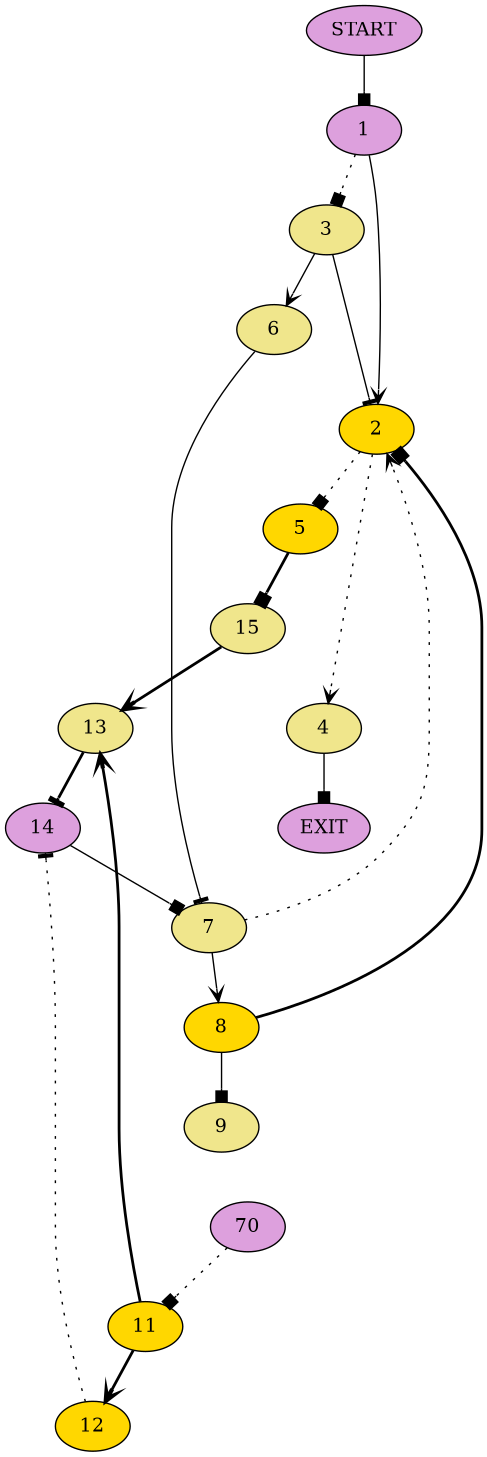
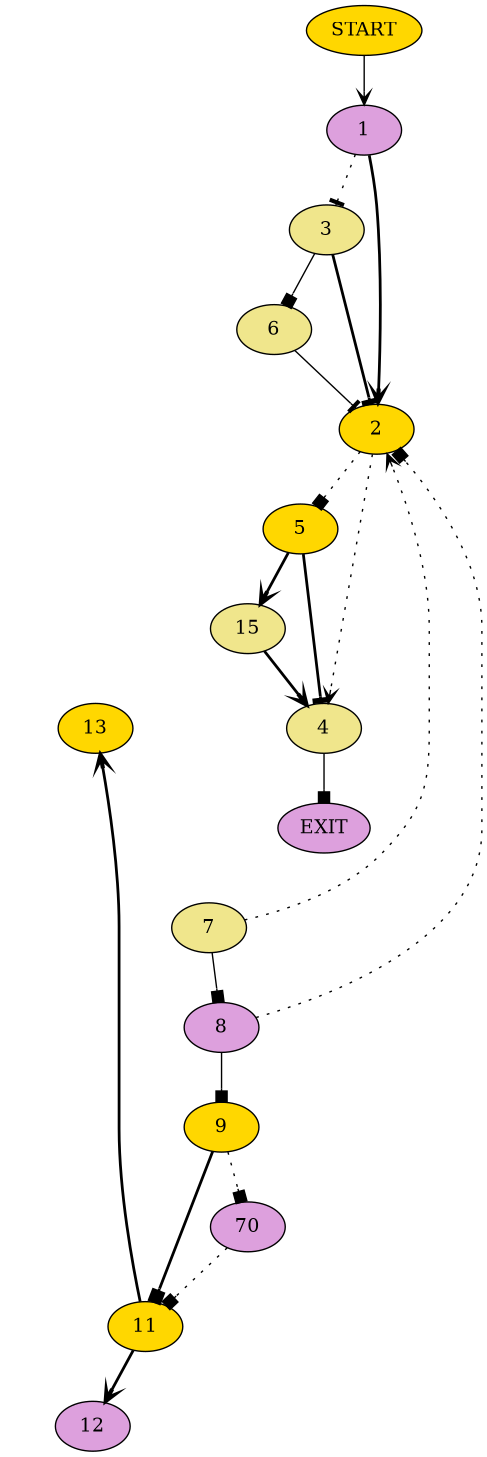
(364, 30) -> (364, 30)
(364, 74) -> (364, 74)
(348, 173) -> (348, 173)
(380, 272) -> (380, 272)
(304, 274) -> (304, 274)
(351, 326) -> (351, 326)
(278, 573) -> (278, 573)
(172, 614) -> (323, 377)
none -> (312, 625)
(182, 672) -> (282, 673)
(96, 728) -> (96, 728)
(482, 792) -> (482, 792)
(43, 828) -> none
(214, 970) -> (214, 970)
(222, 1027) -> (222, 1027)
(222, 1127) -> (222, 1127)
none -> (233, 1170)
none -> (186, 1220)
(93, 1426) -> (93, 1426)
